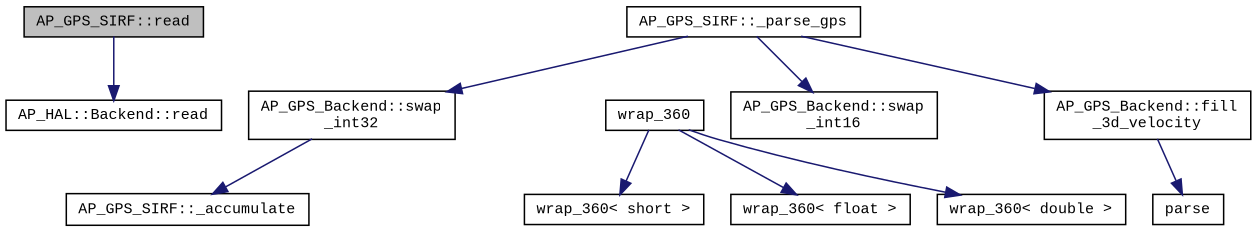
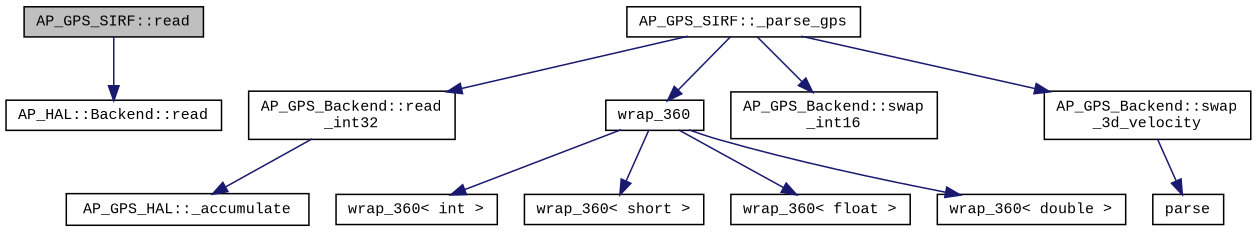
none -> (705, 63)
(352, 115) -> (352, 115)
(1148, 115) -> (1148, 115)
(188, 209) -> (188, 209)
none -> (417, 209)
